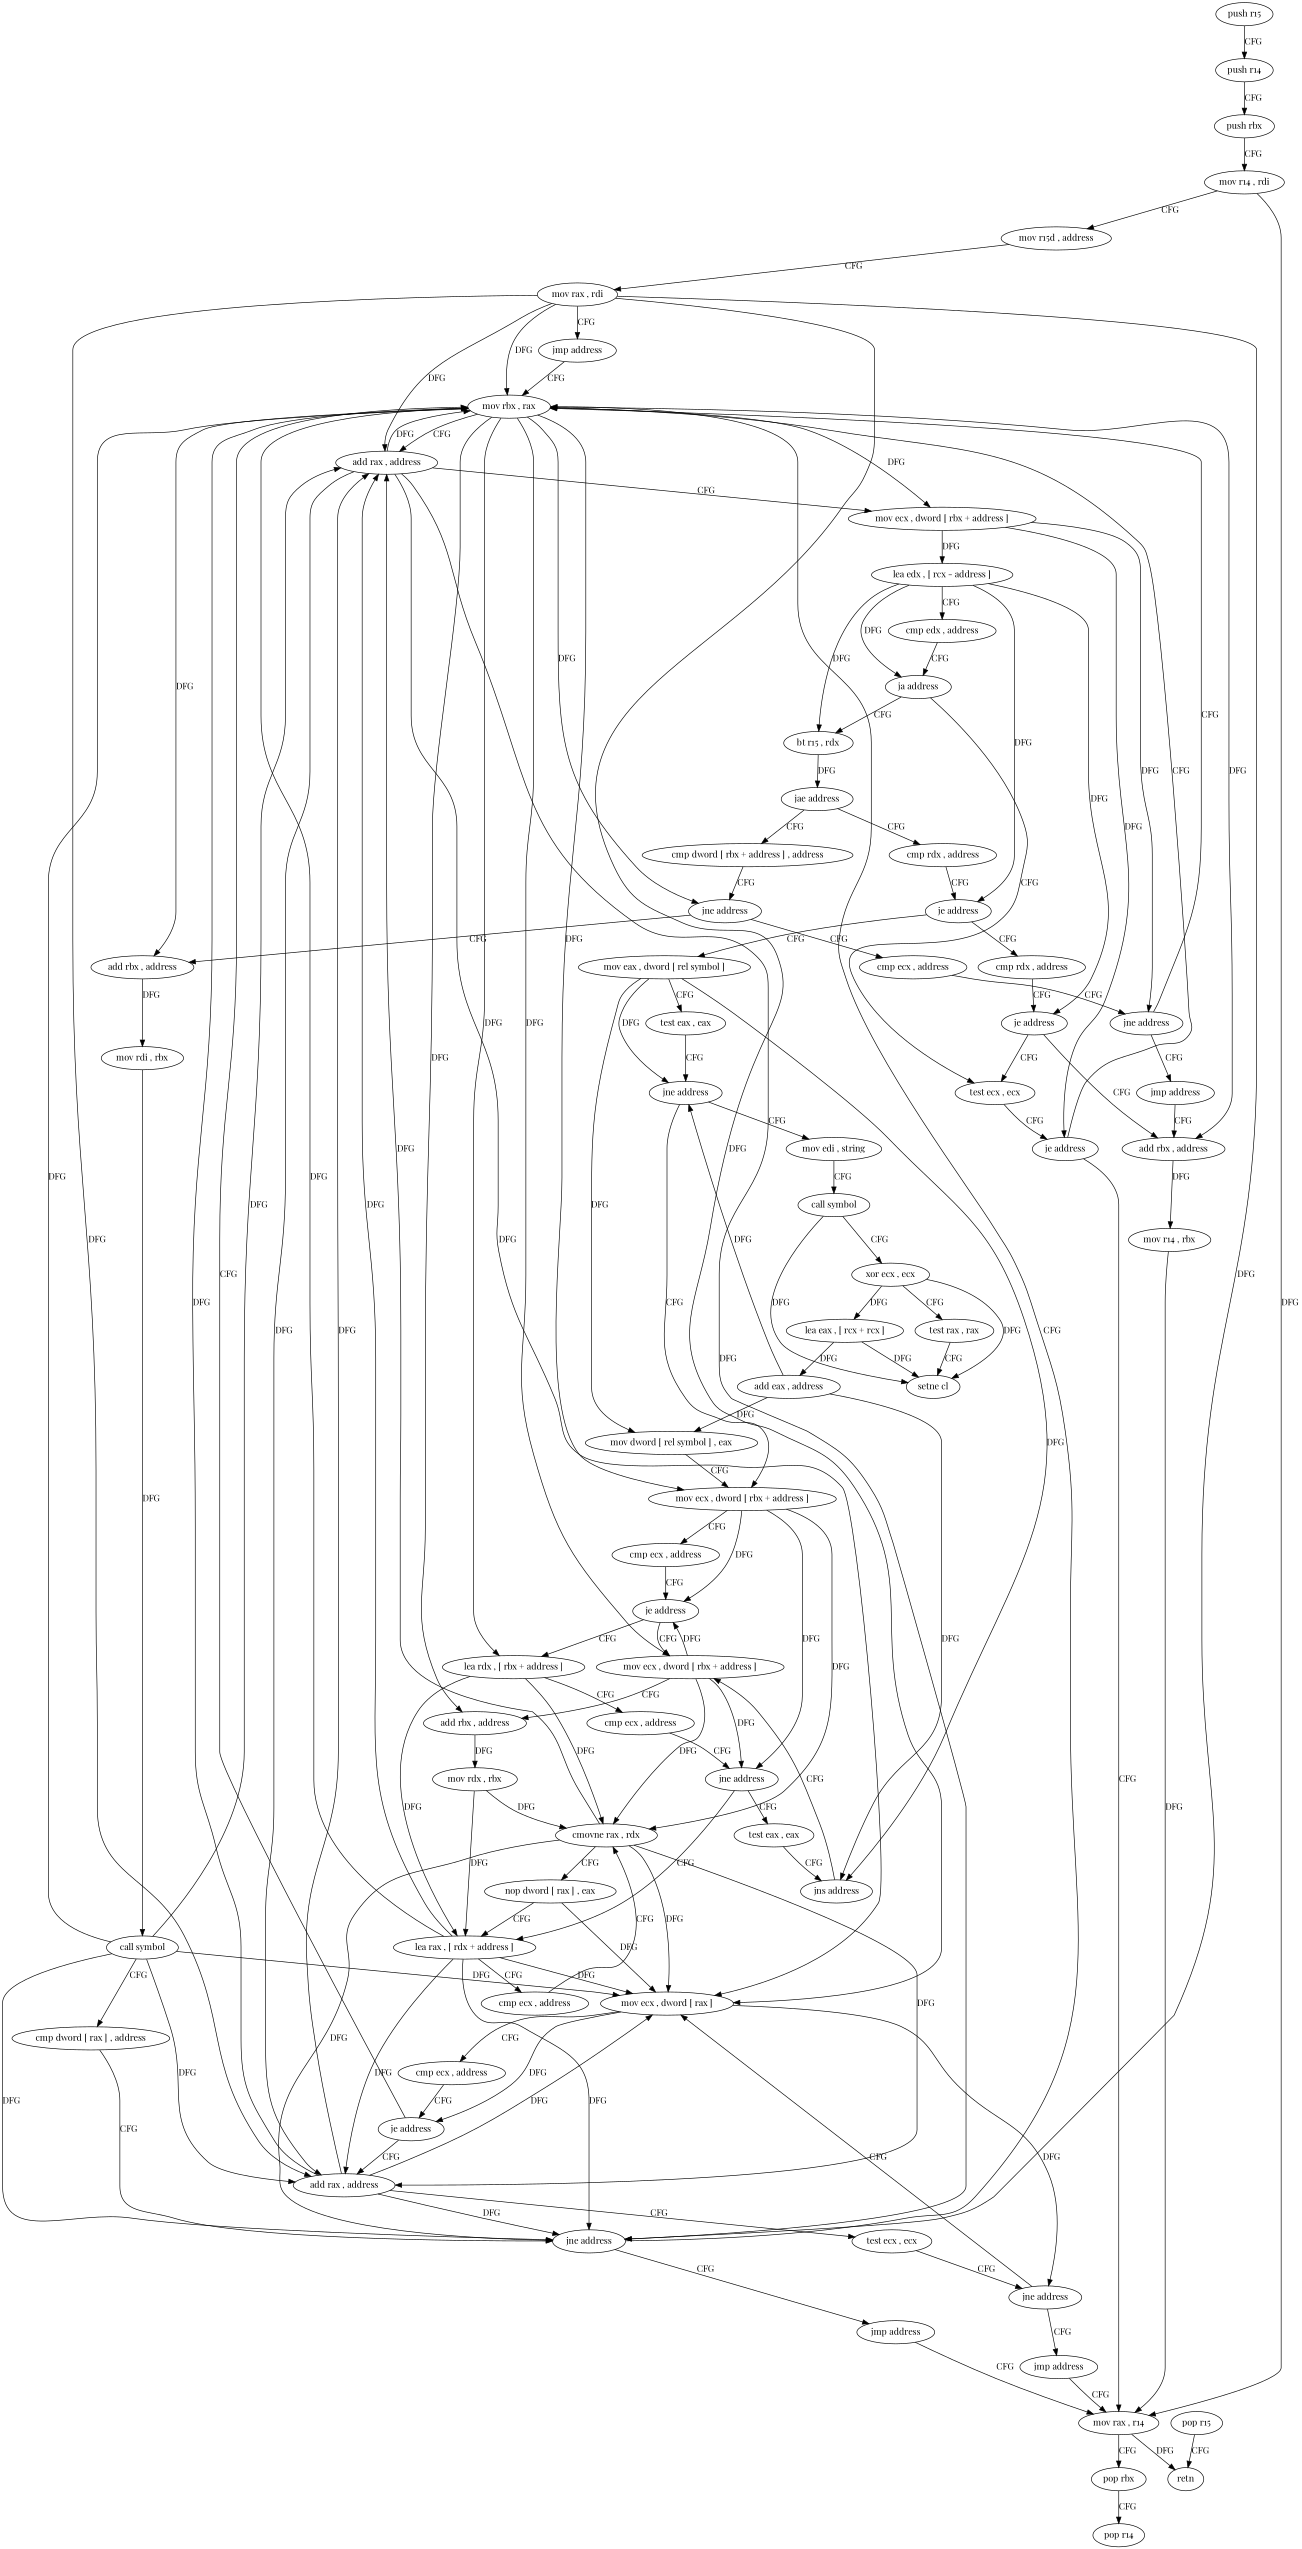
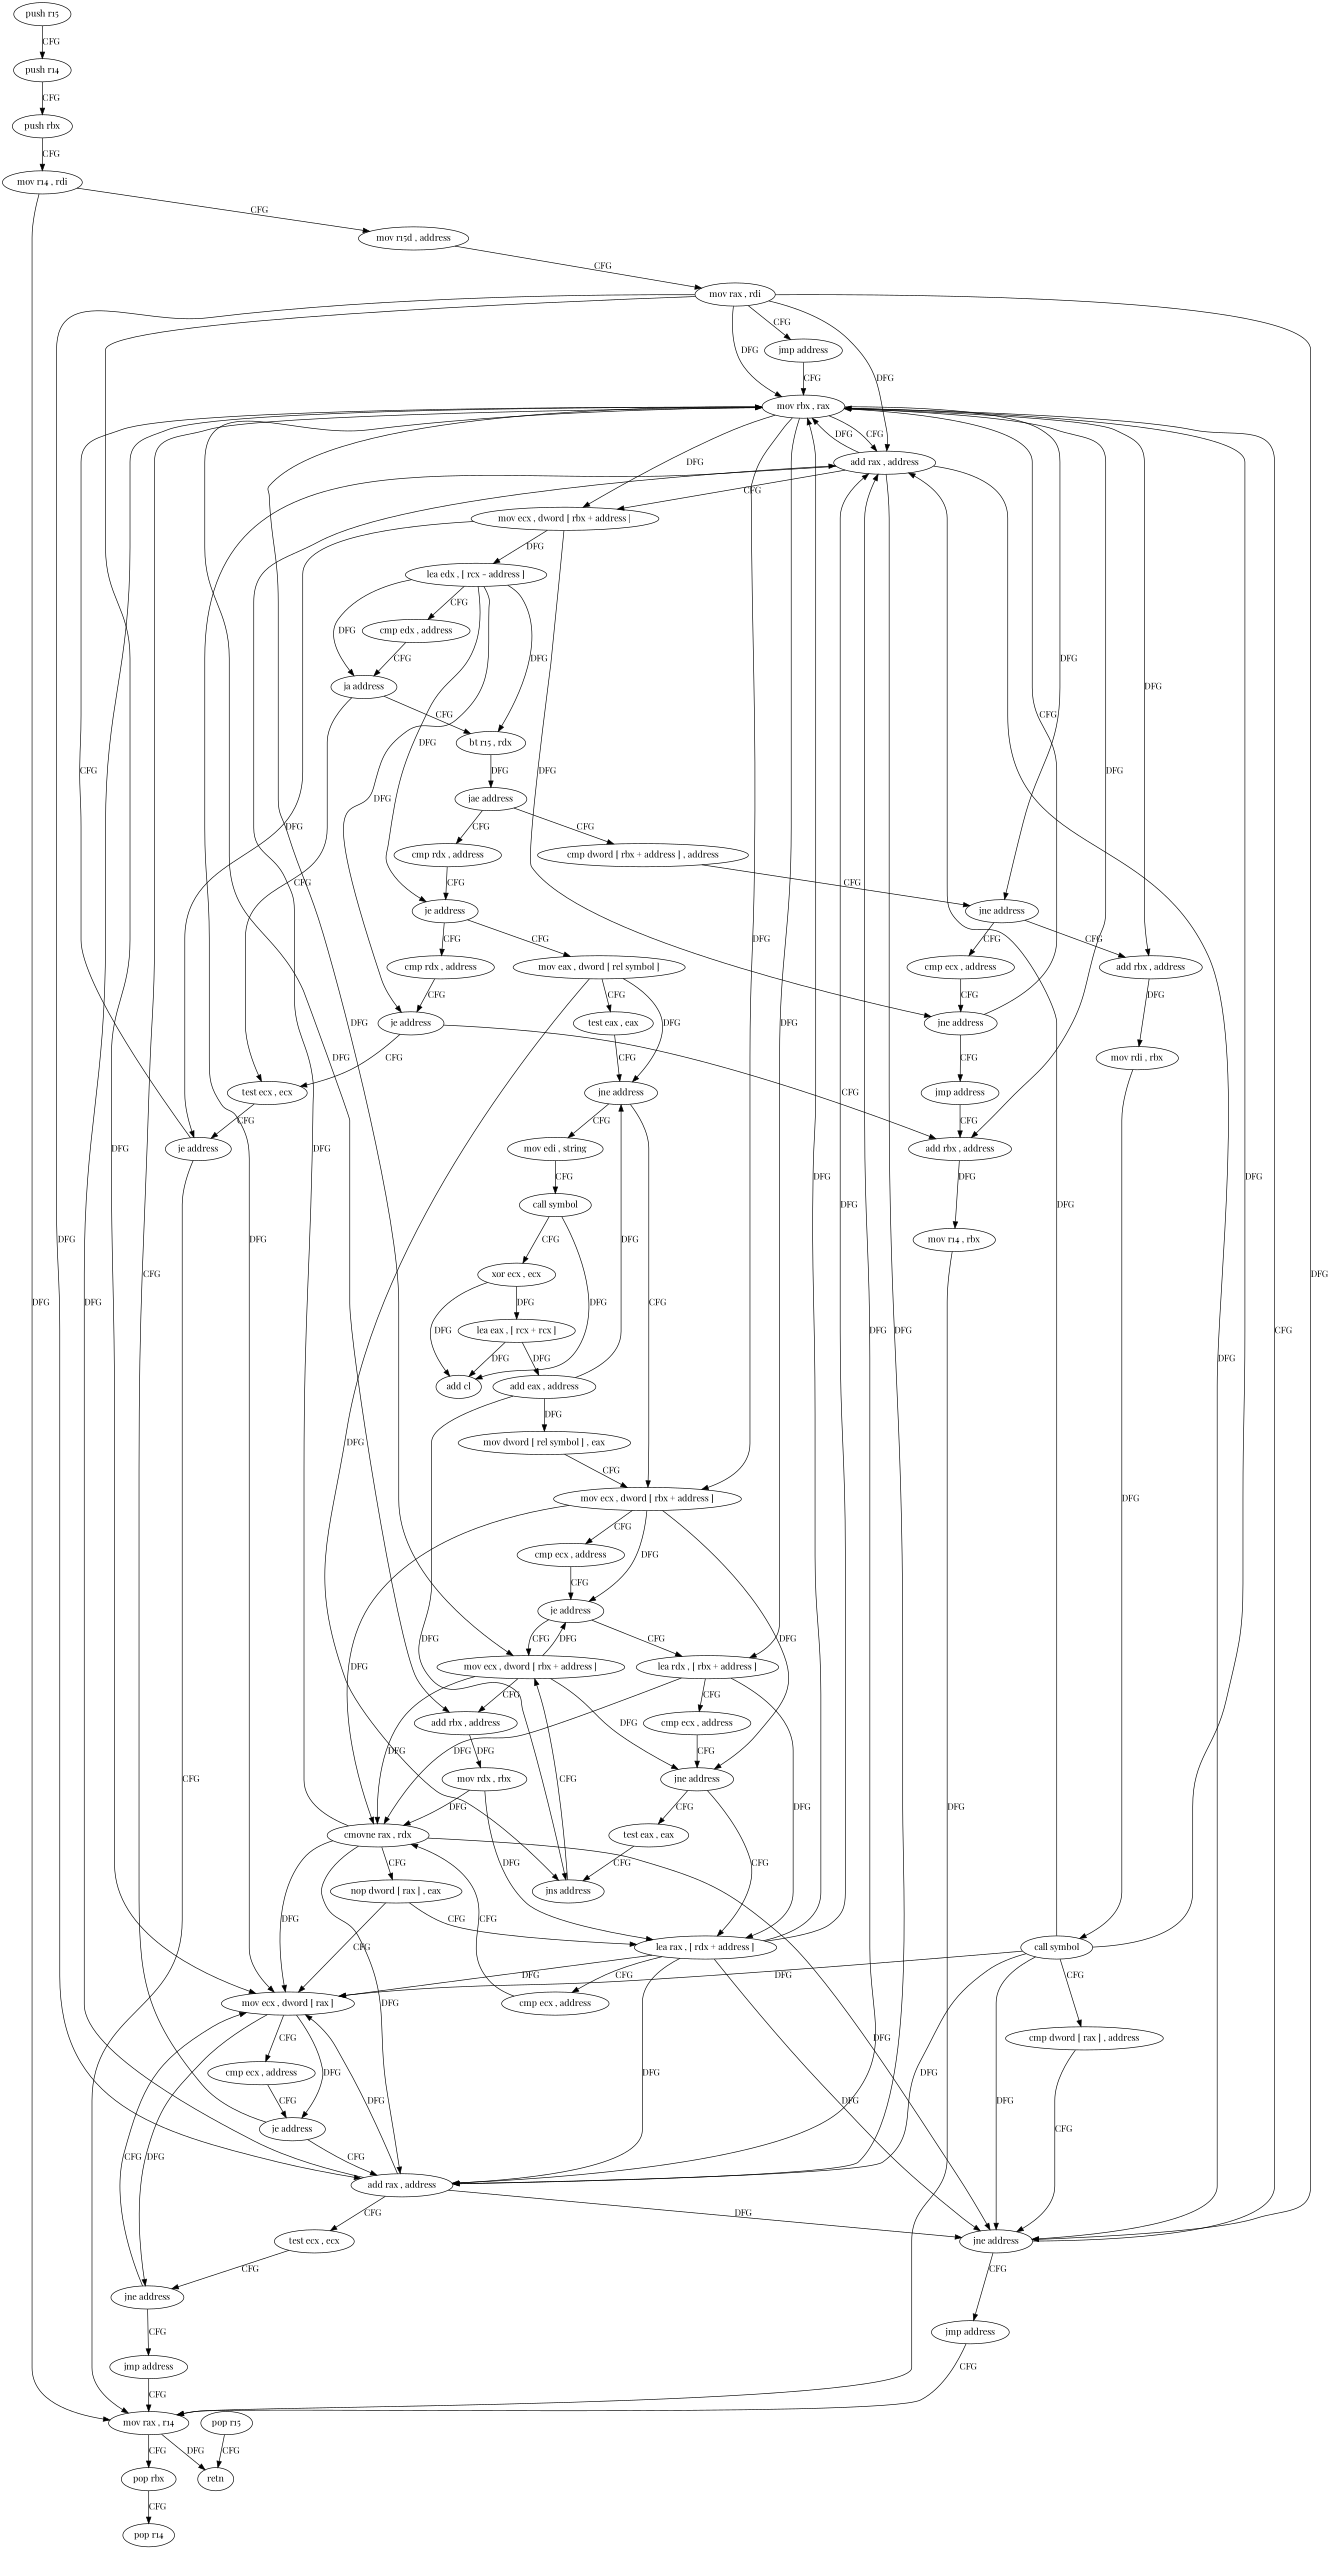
(592, 1207) -> none
(954, 1331) -> none
(933, 1387) -> (459, 1387)
(629, 1948) -> (362, 1948)
